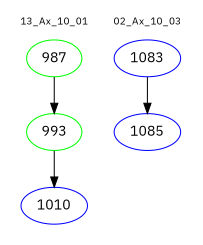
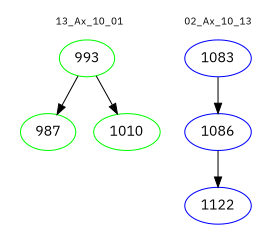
(148, 22) -> (219, 22)
(54, 90) -> (70, 91)
(147, 132) -> (218, 132)
(54, 206) -> (127, 132)
none -> (218, 206)
